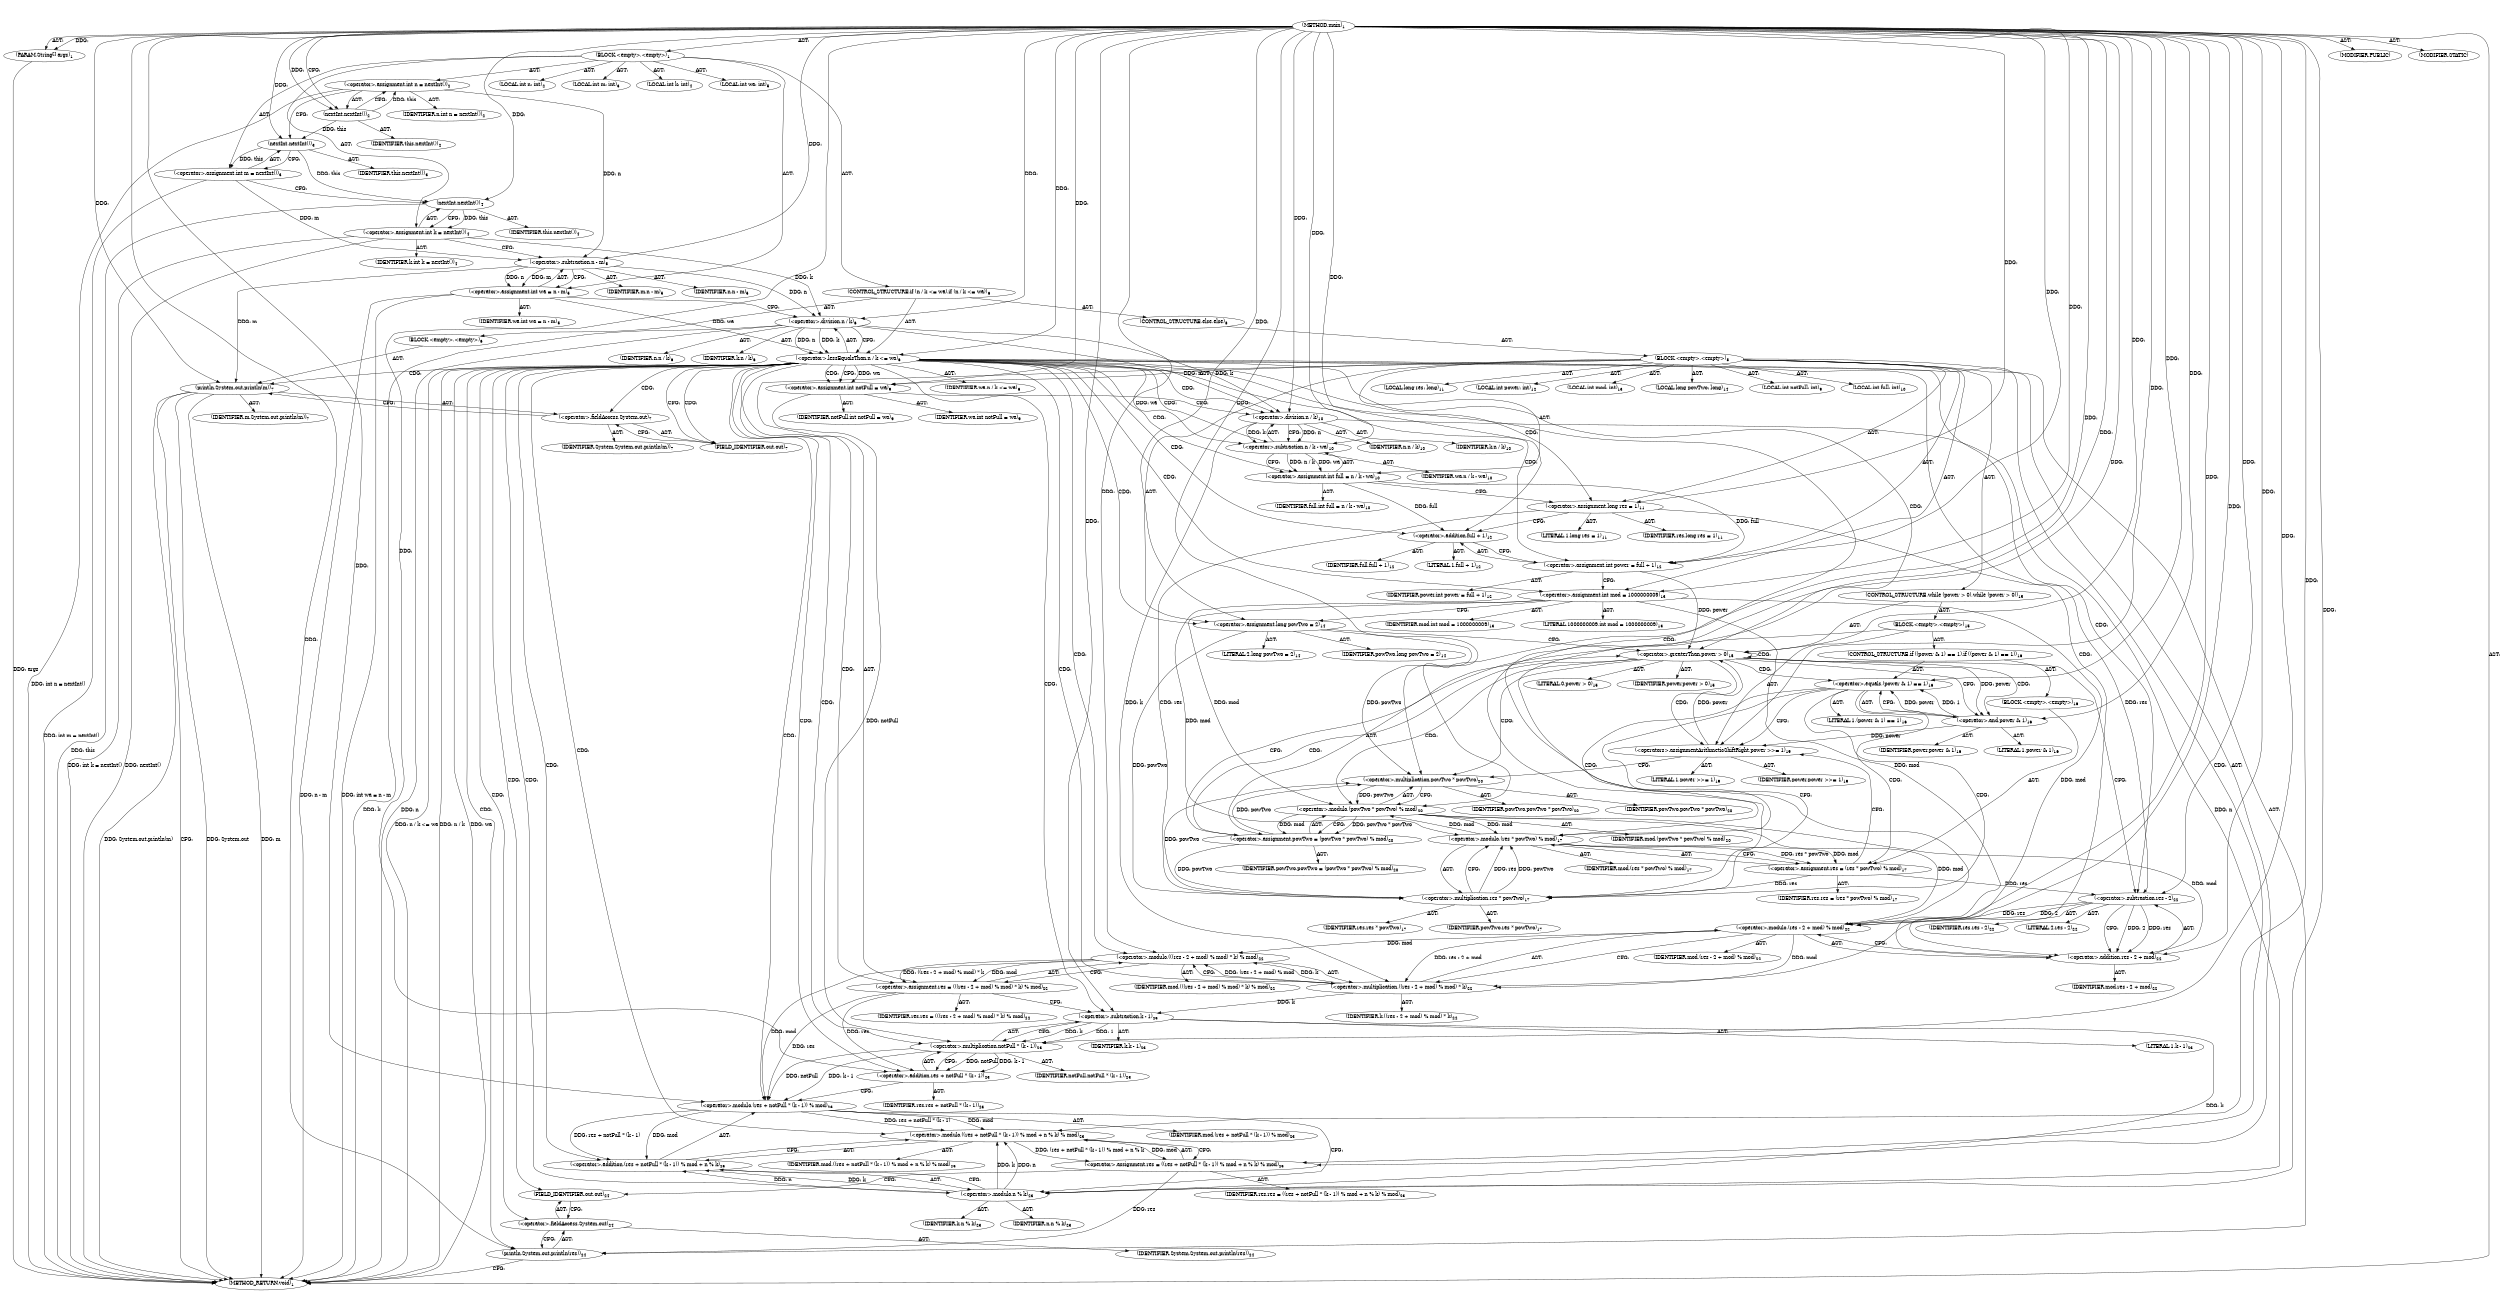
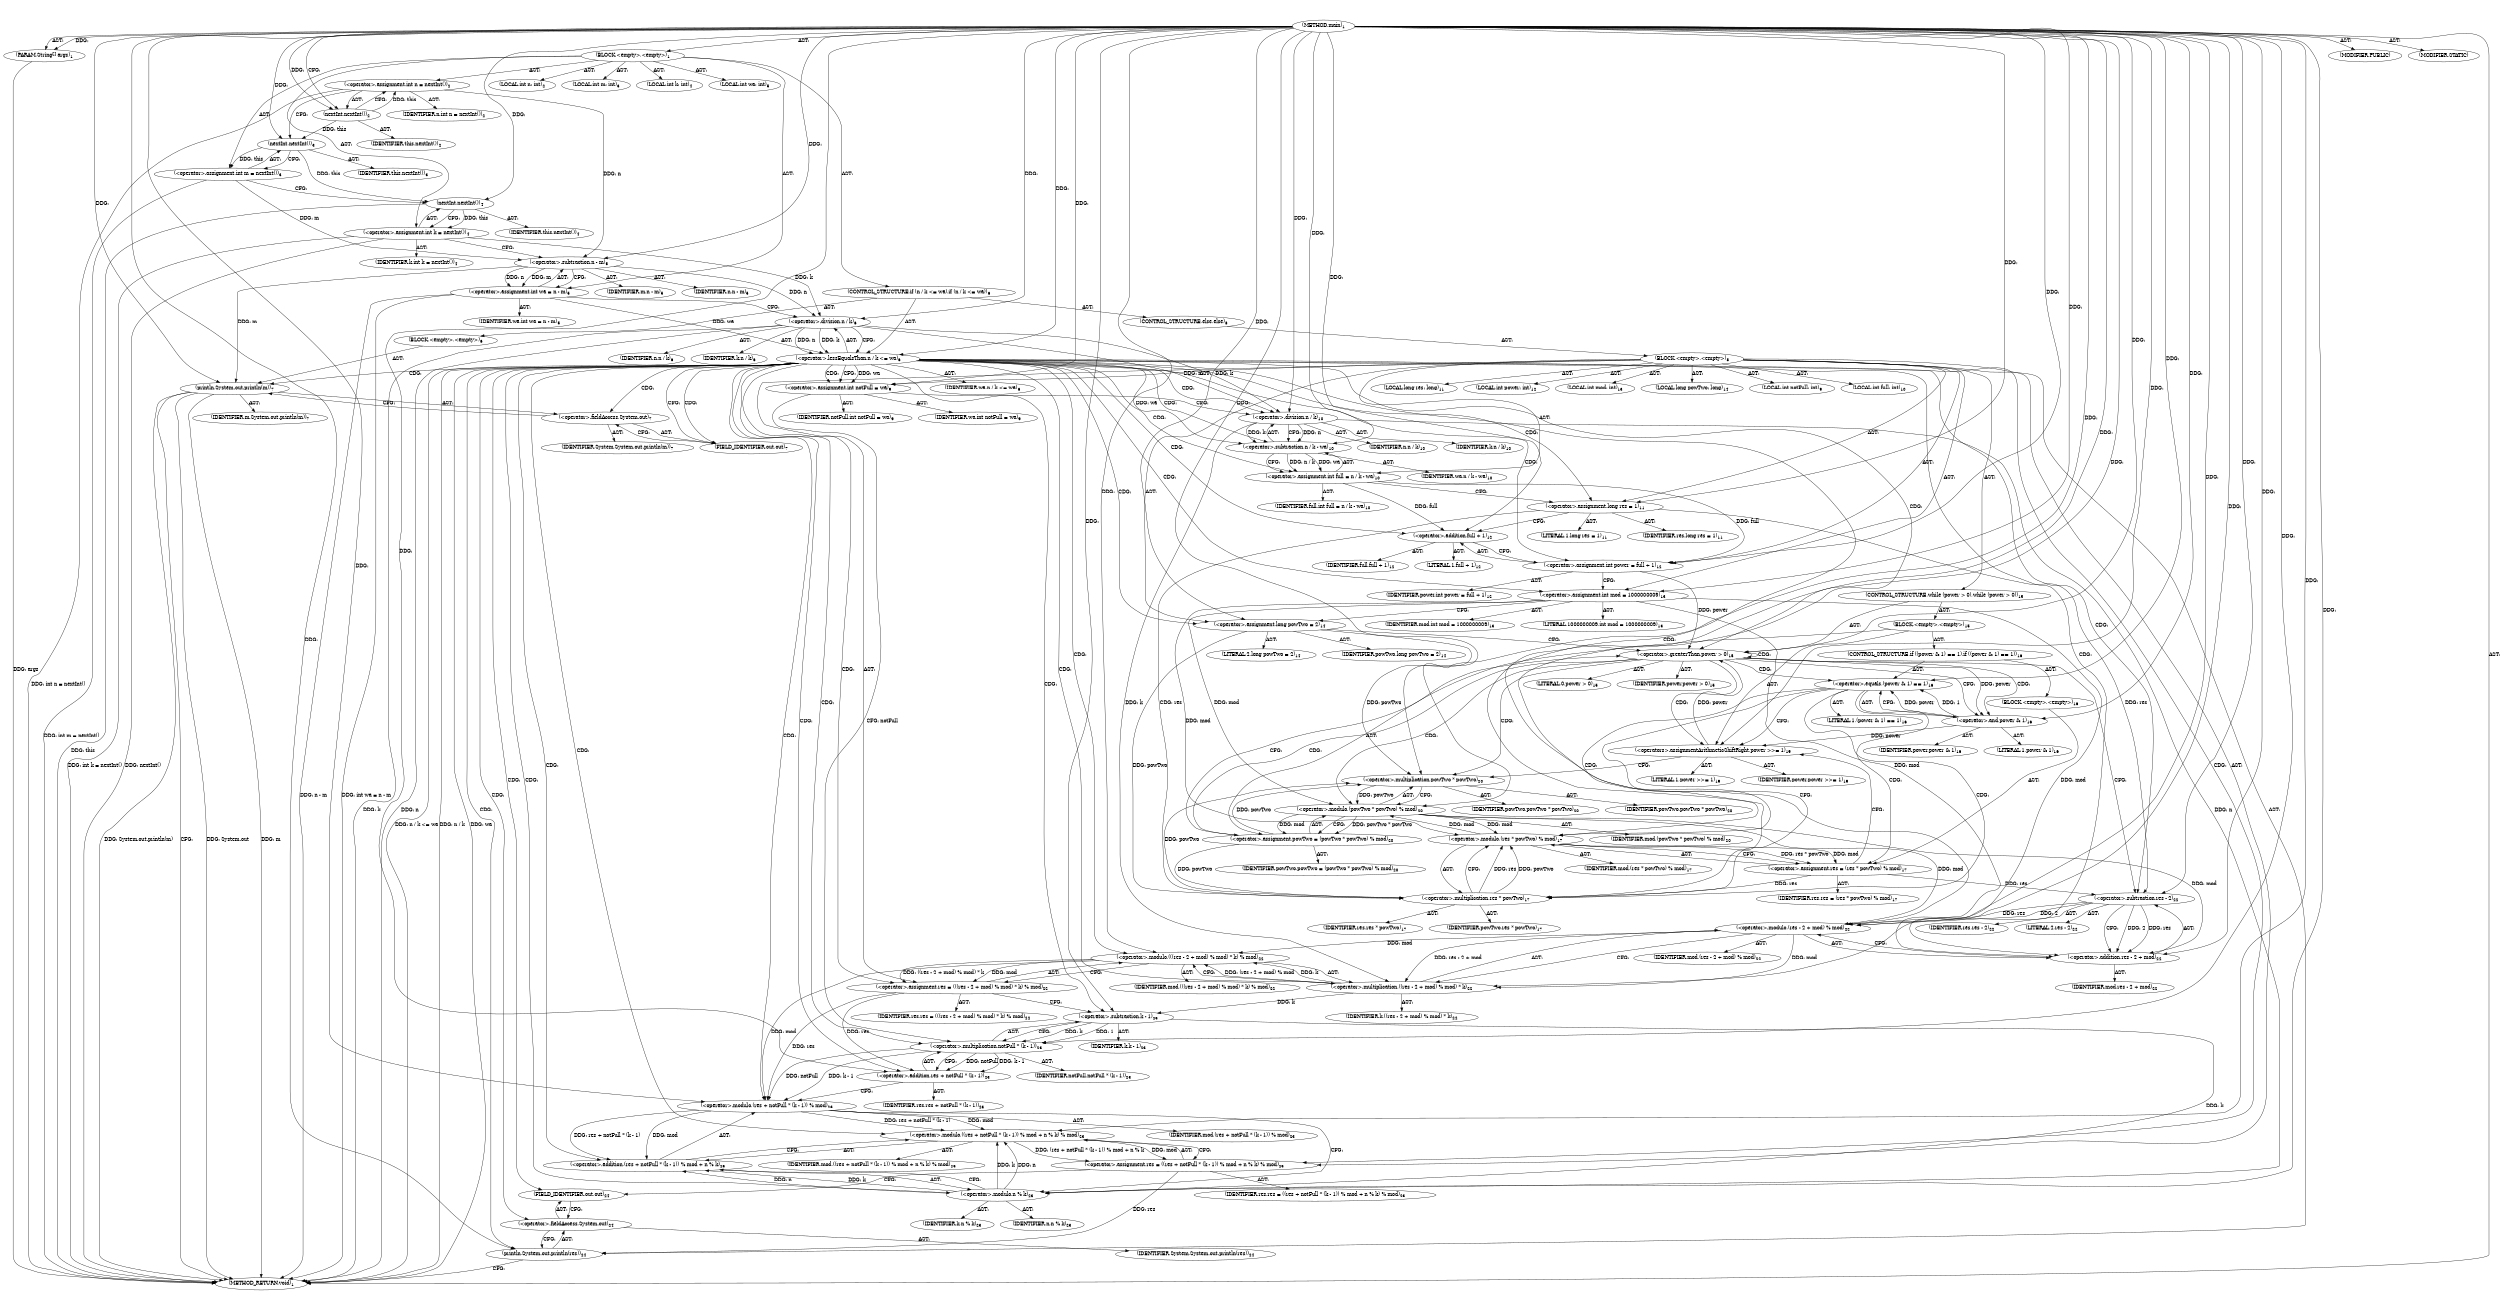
(882, 721) -> (882, 721)
(2169, 1047) -> none
